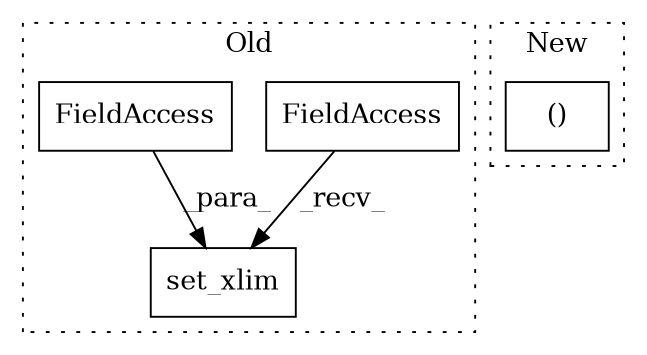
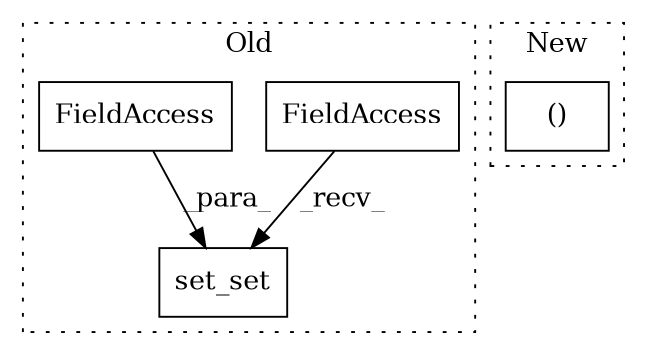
(223, 282) -> (223, 282)
